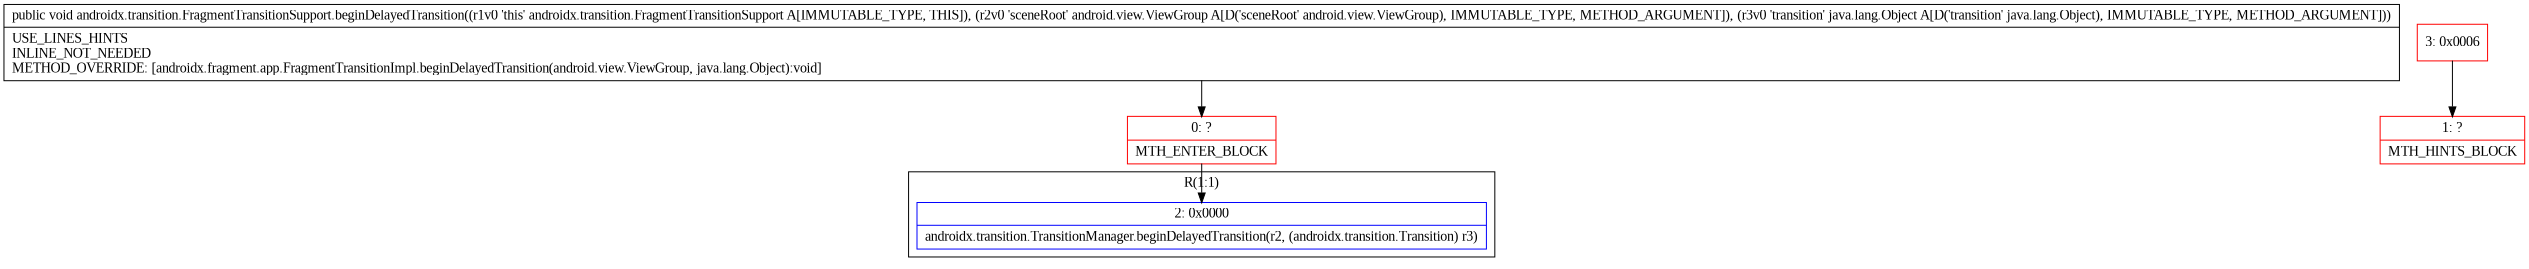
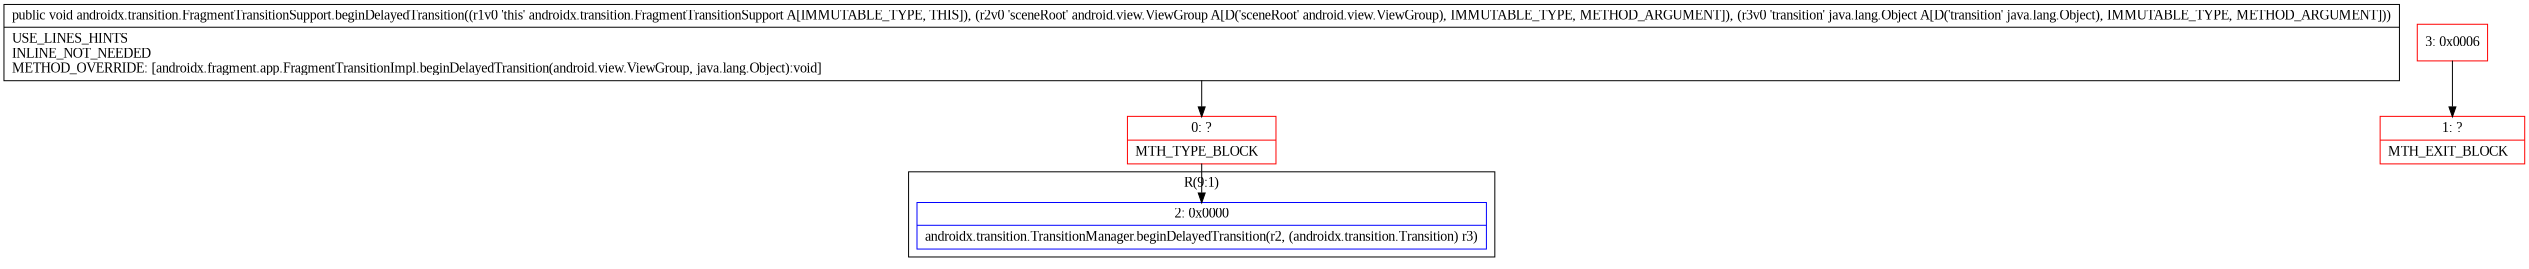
(1202, 152) -> (1197, 152)
(2452, 152) -> (2448, 152)
(1202, 183) -> (1202, 183)
